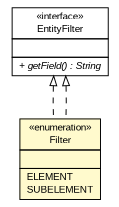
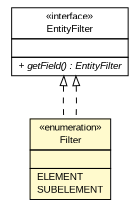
(60, 66) -> (70, 66)
